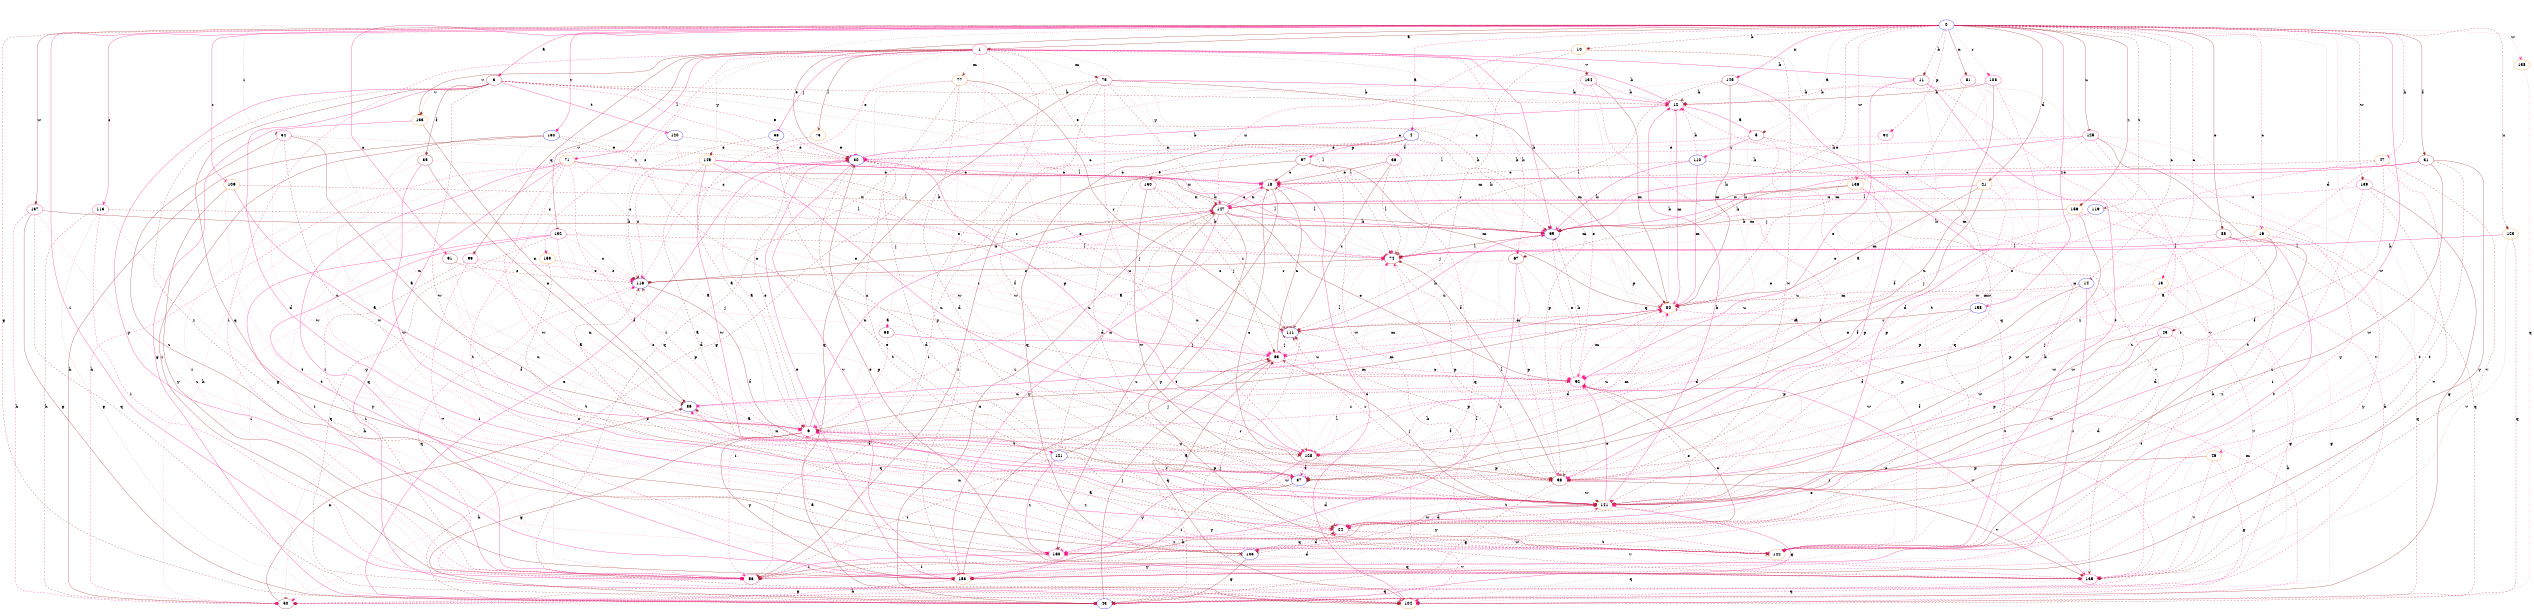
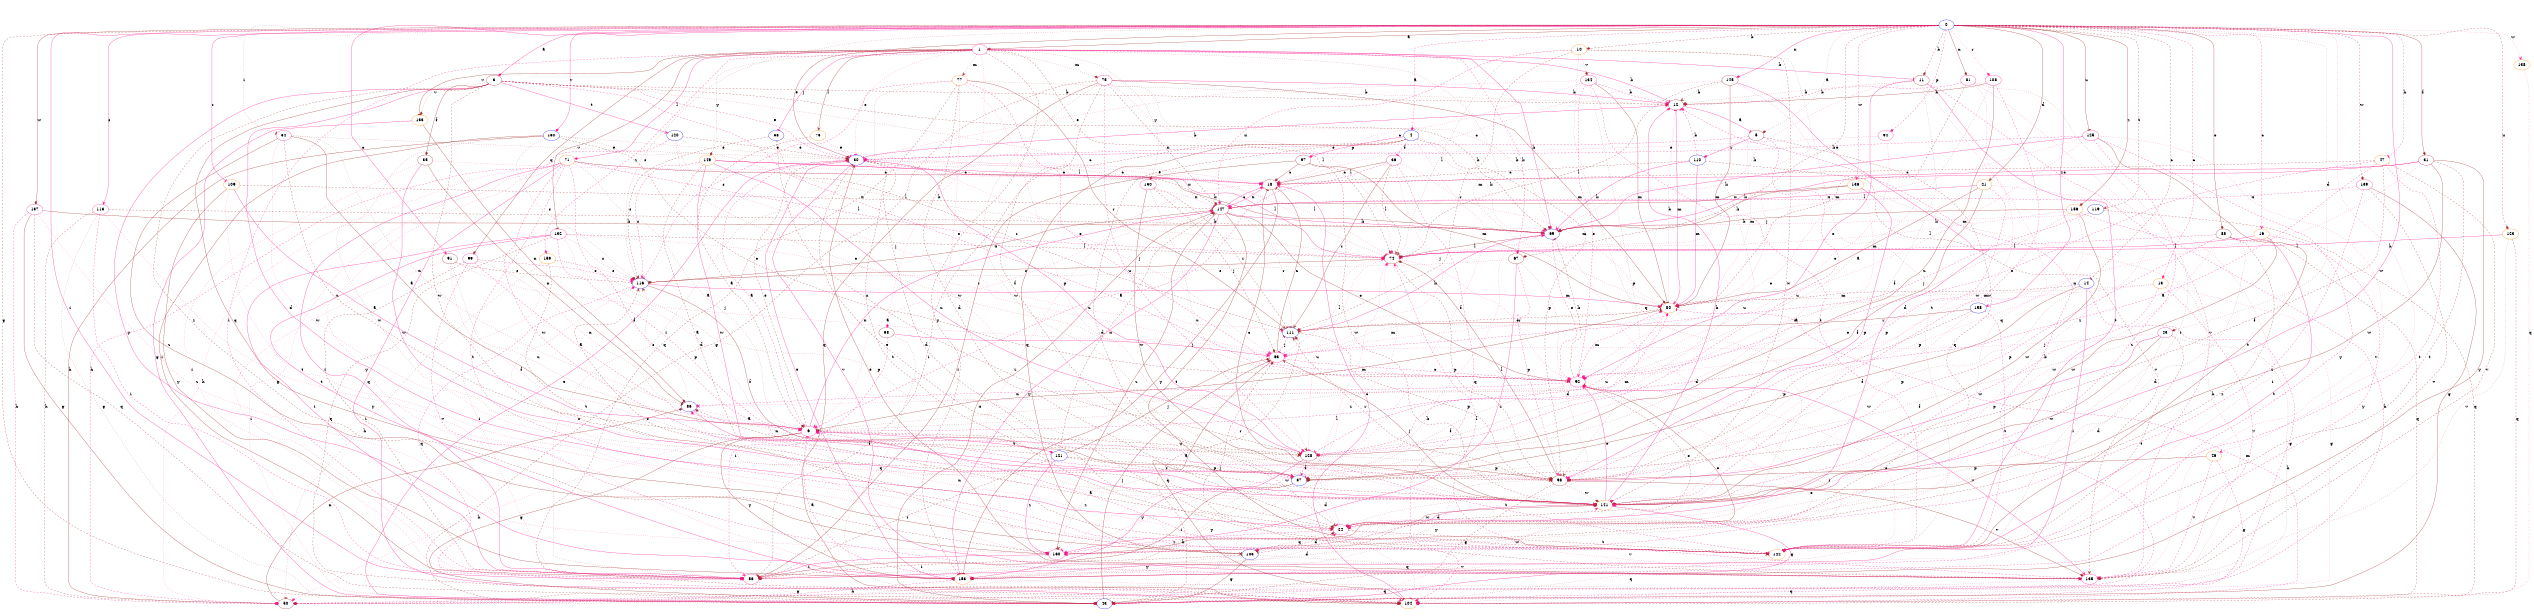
none -> (1735, 244)
(1439, 298) -> none
(1155, 374) -> (1153, 291)
